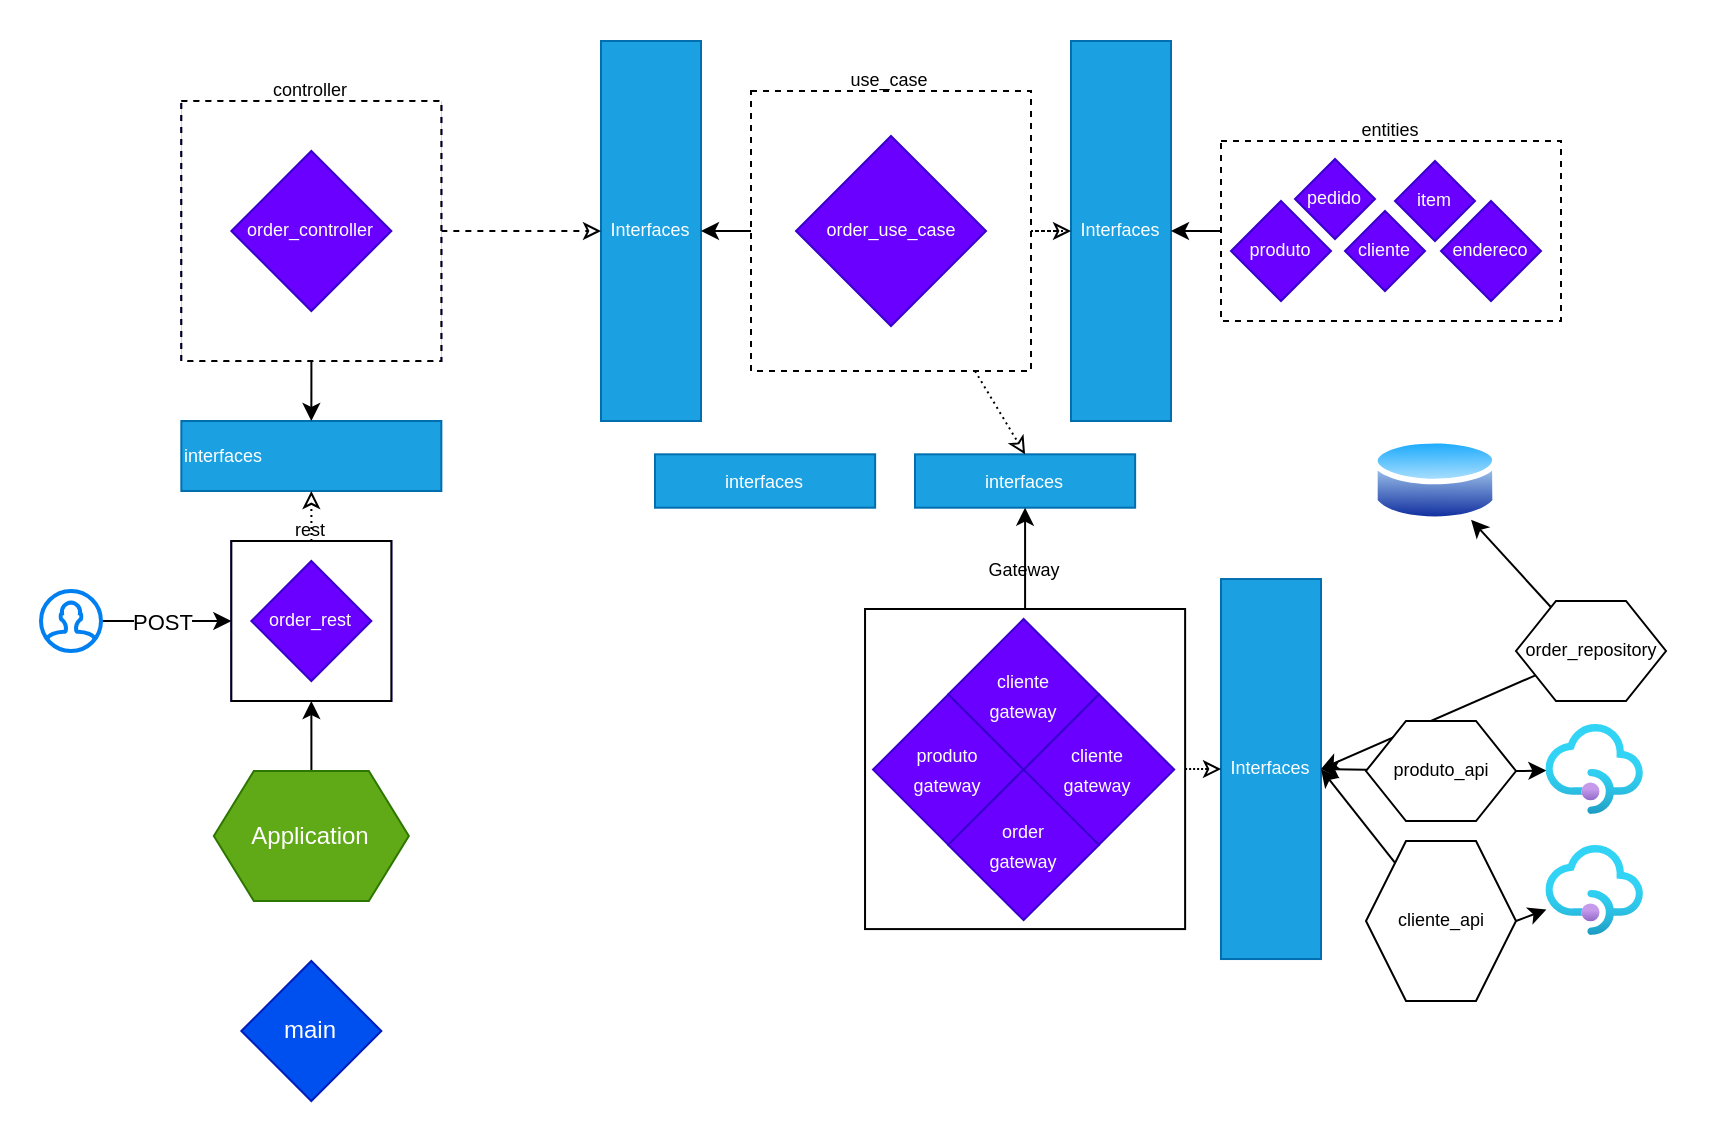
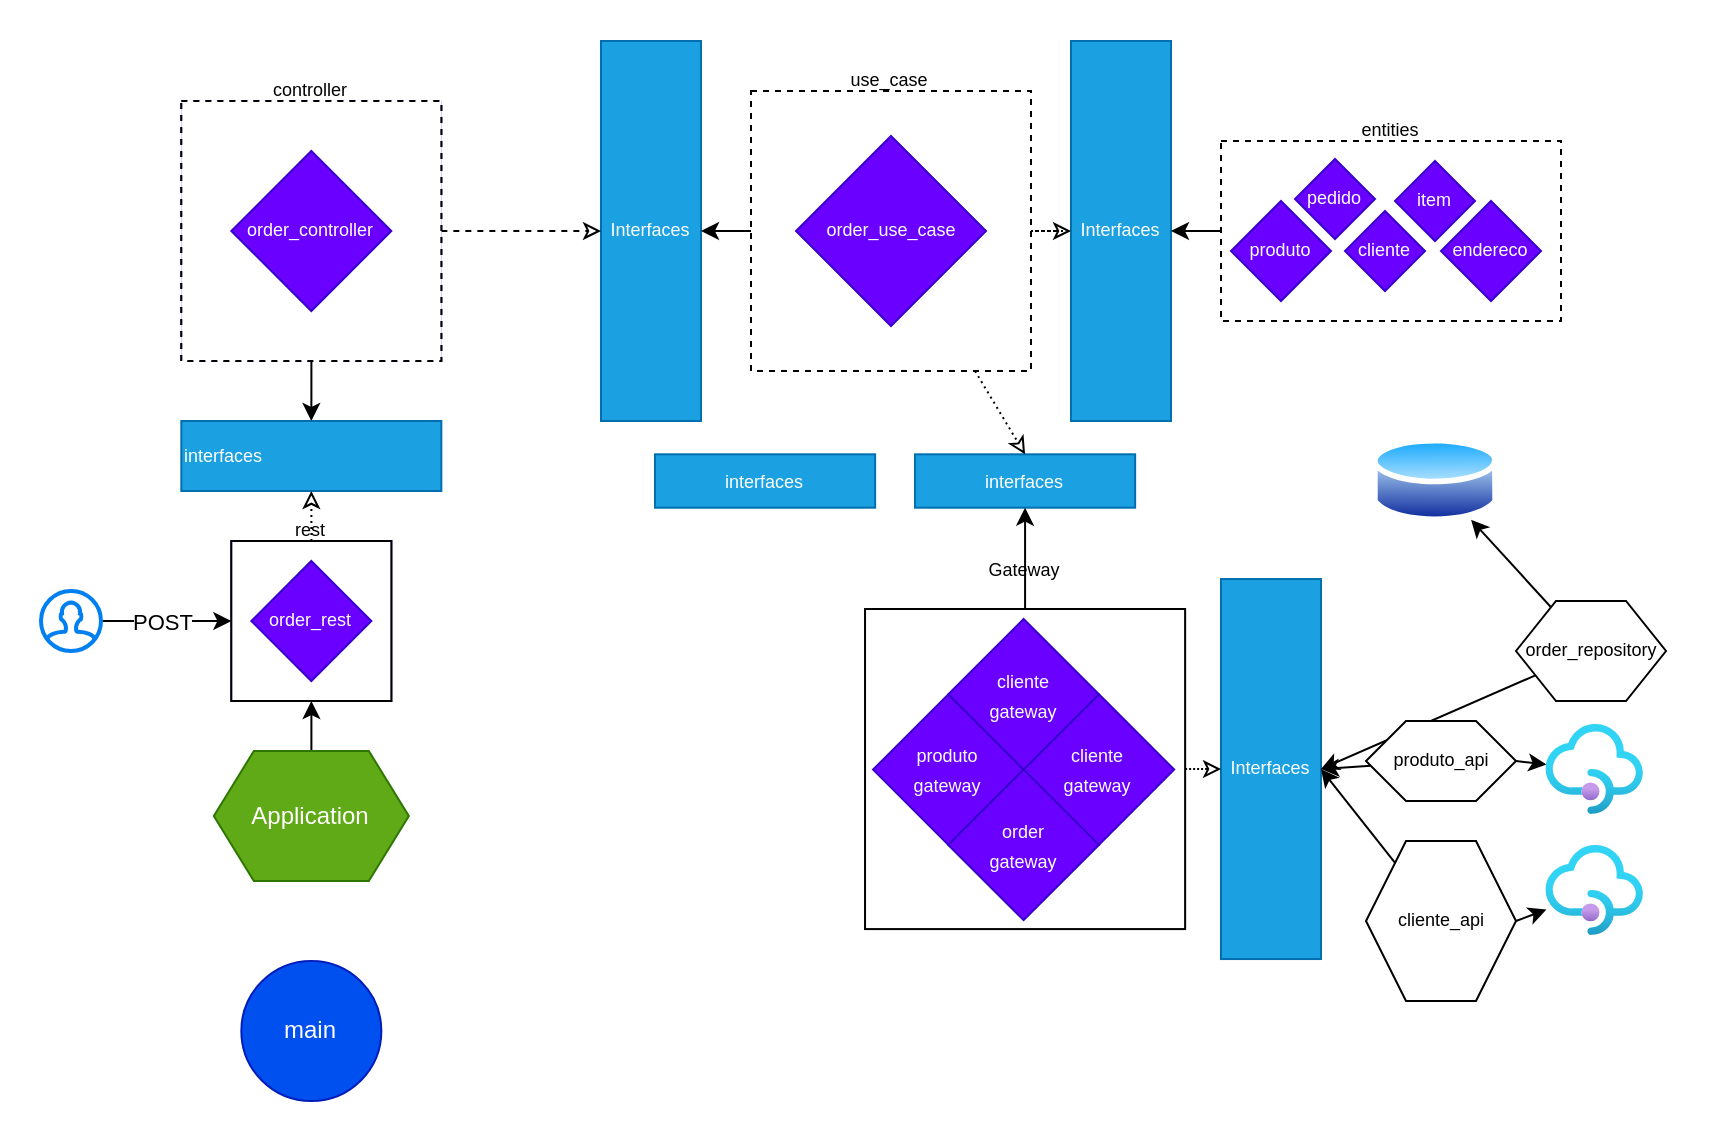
(1441, 771) -> (1441, 761)
(311, 836) -> (311, 816)
(311, 1031) -> (311, 1031)
